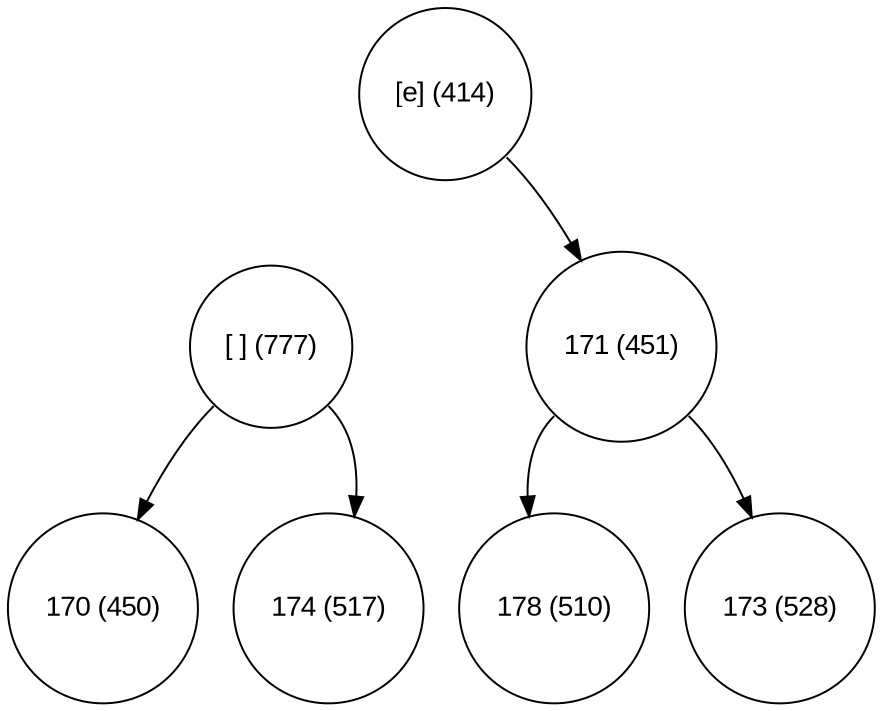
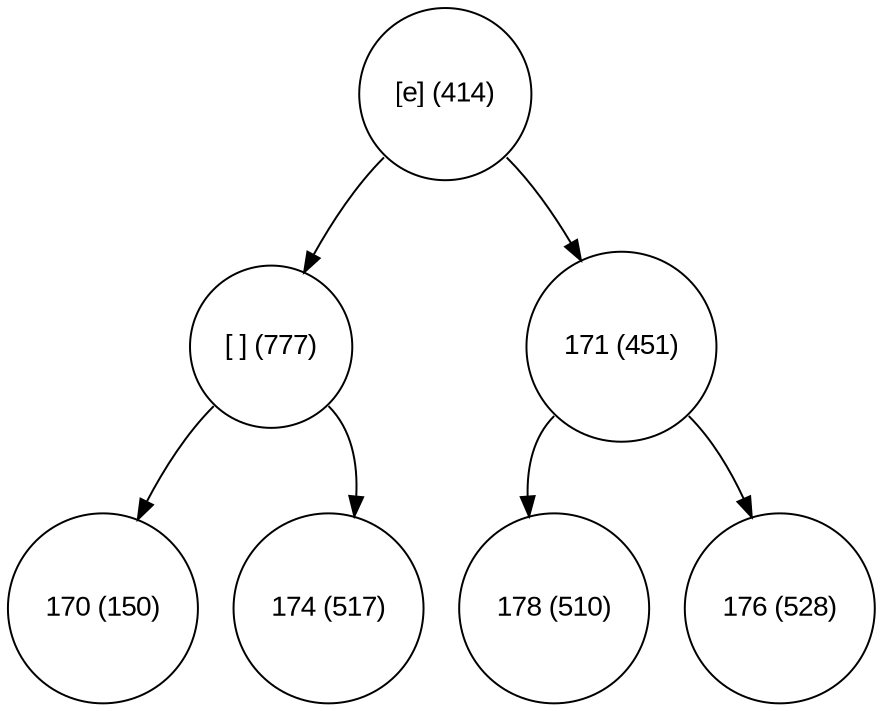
none -> (346, 204)
(103, 608) -> (103, 608)
(780, 608) -> (780, 608)
